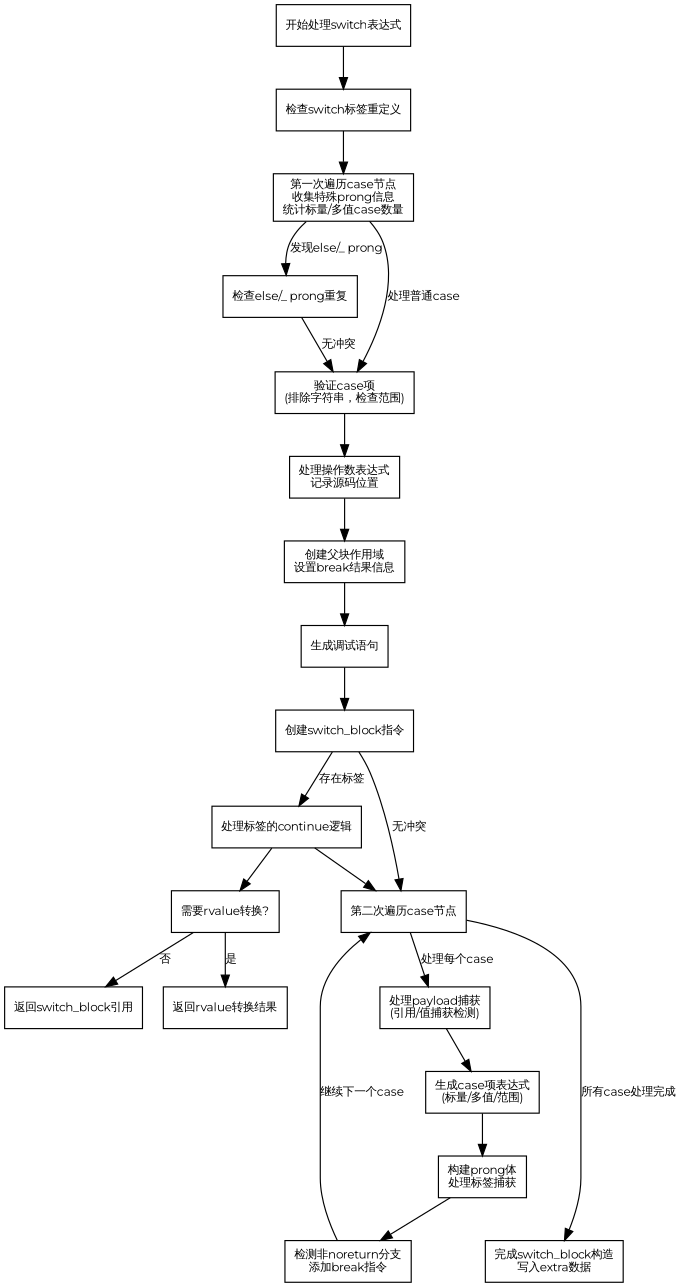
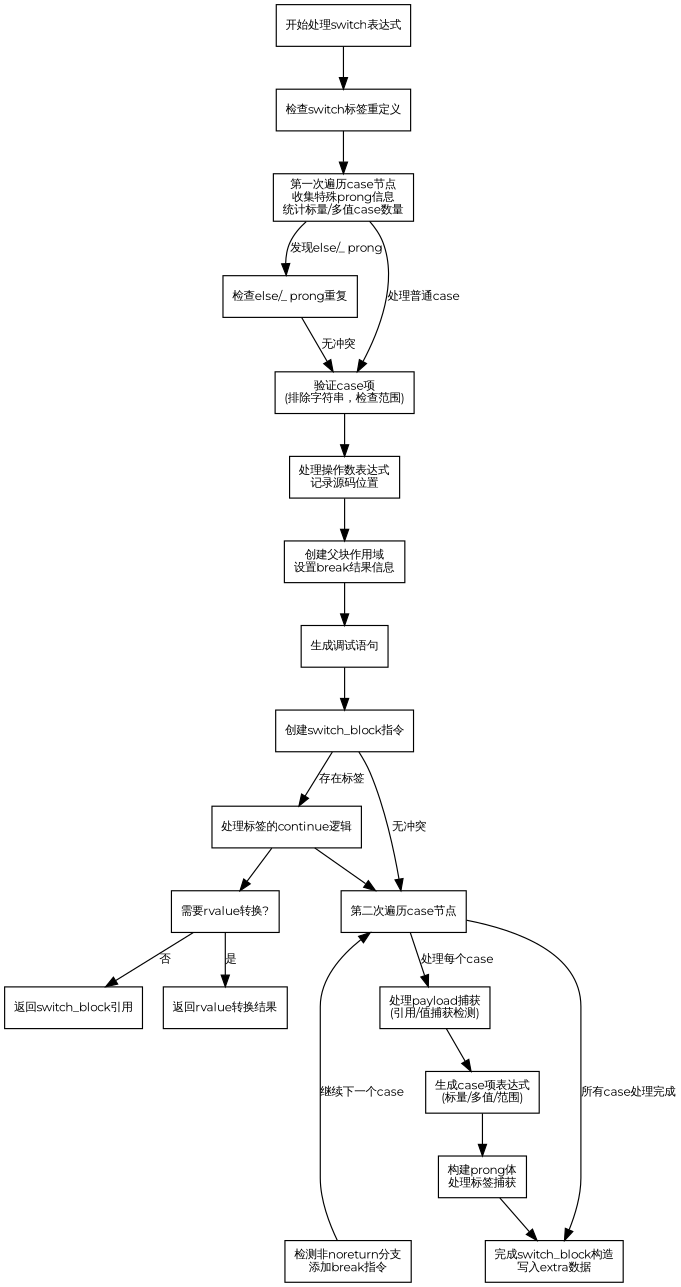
(421, 1216) -> (515, 1215)
